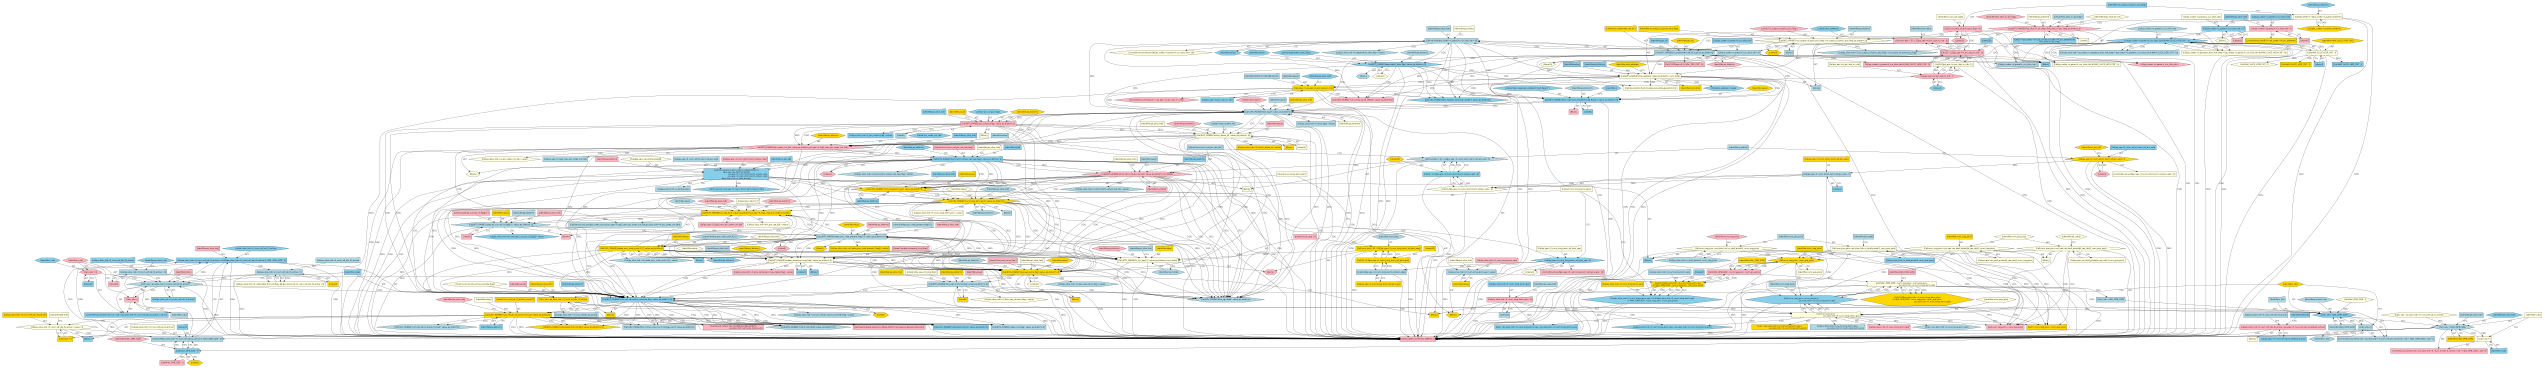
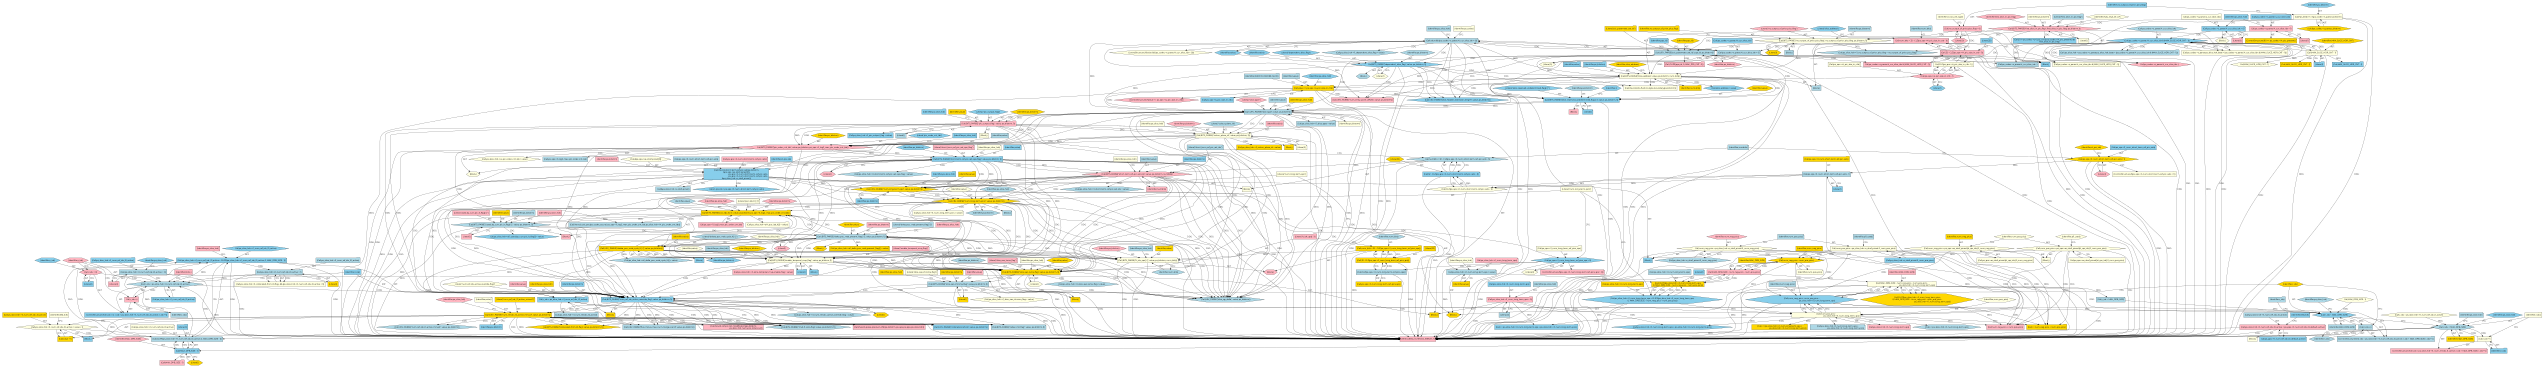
(563, 300) -> (563, 300)
